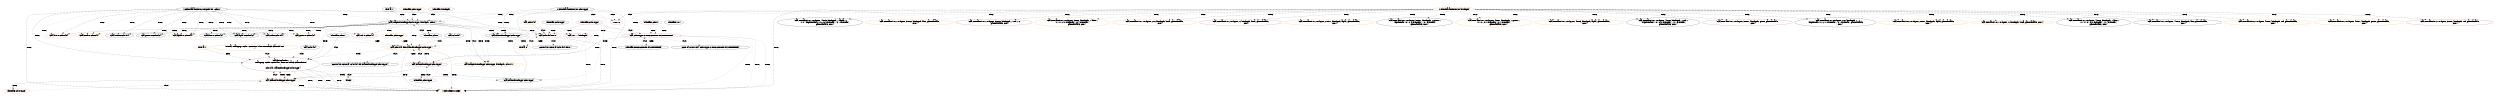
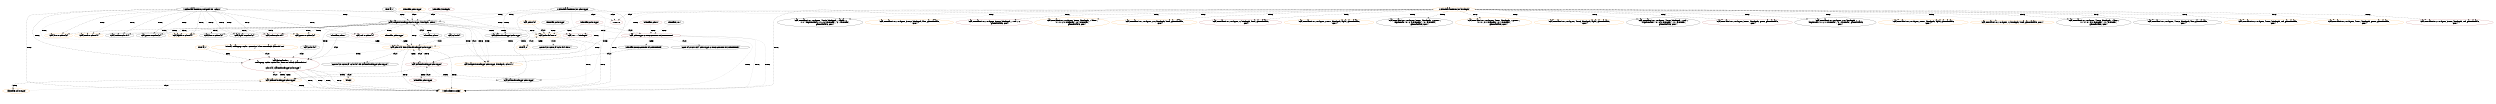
(298, 29) -> none
(643, 42) -> (572, 57)
